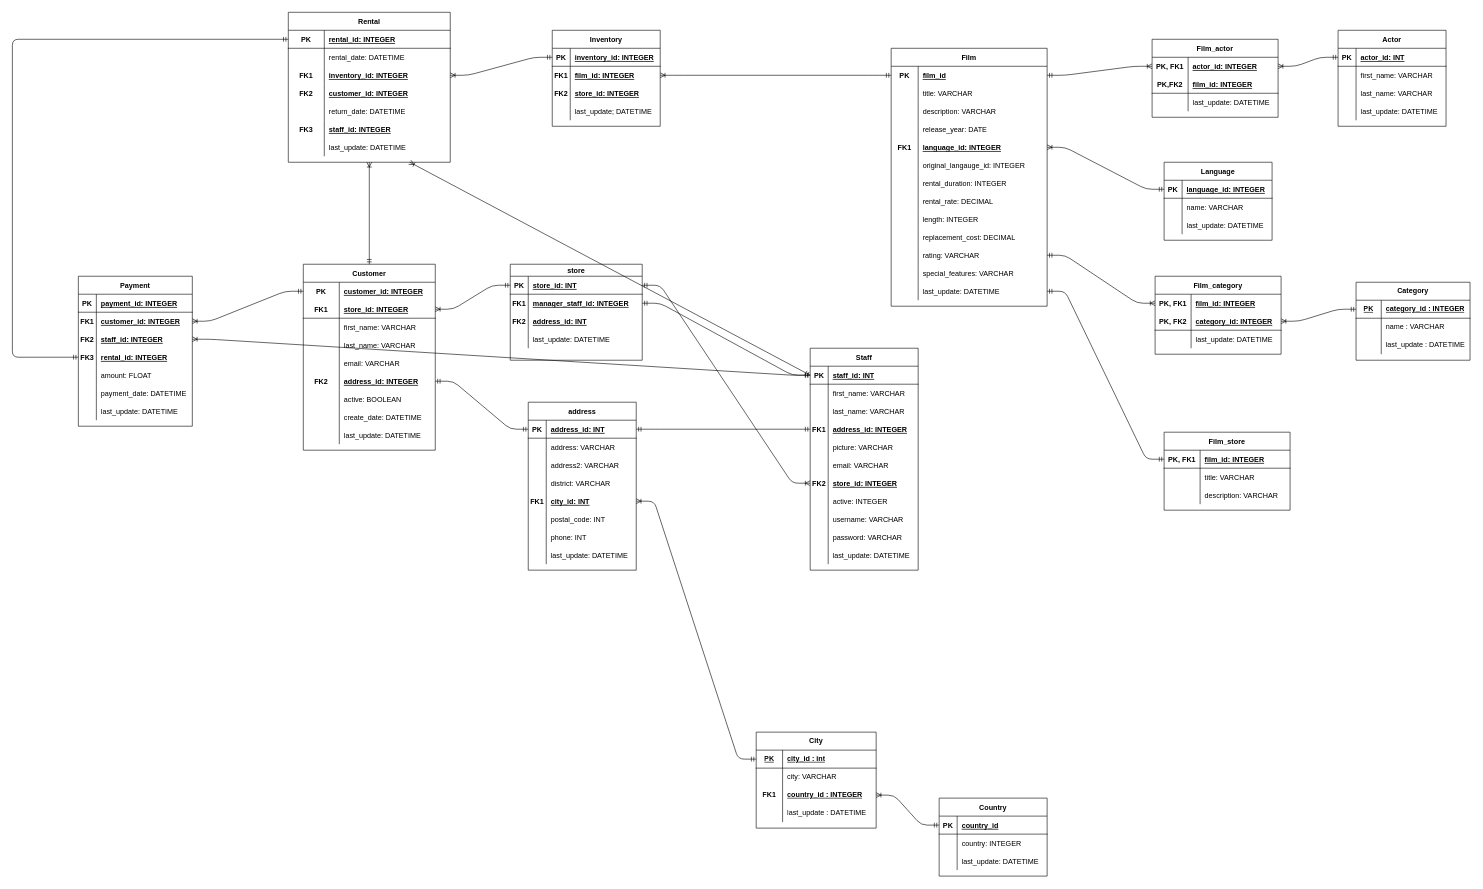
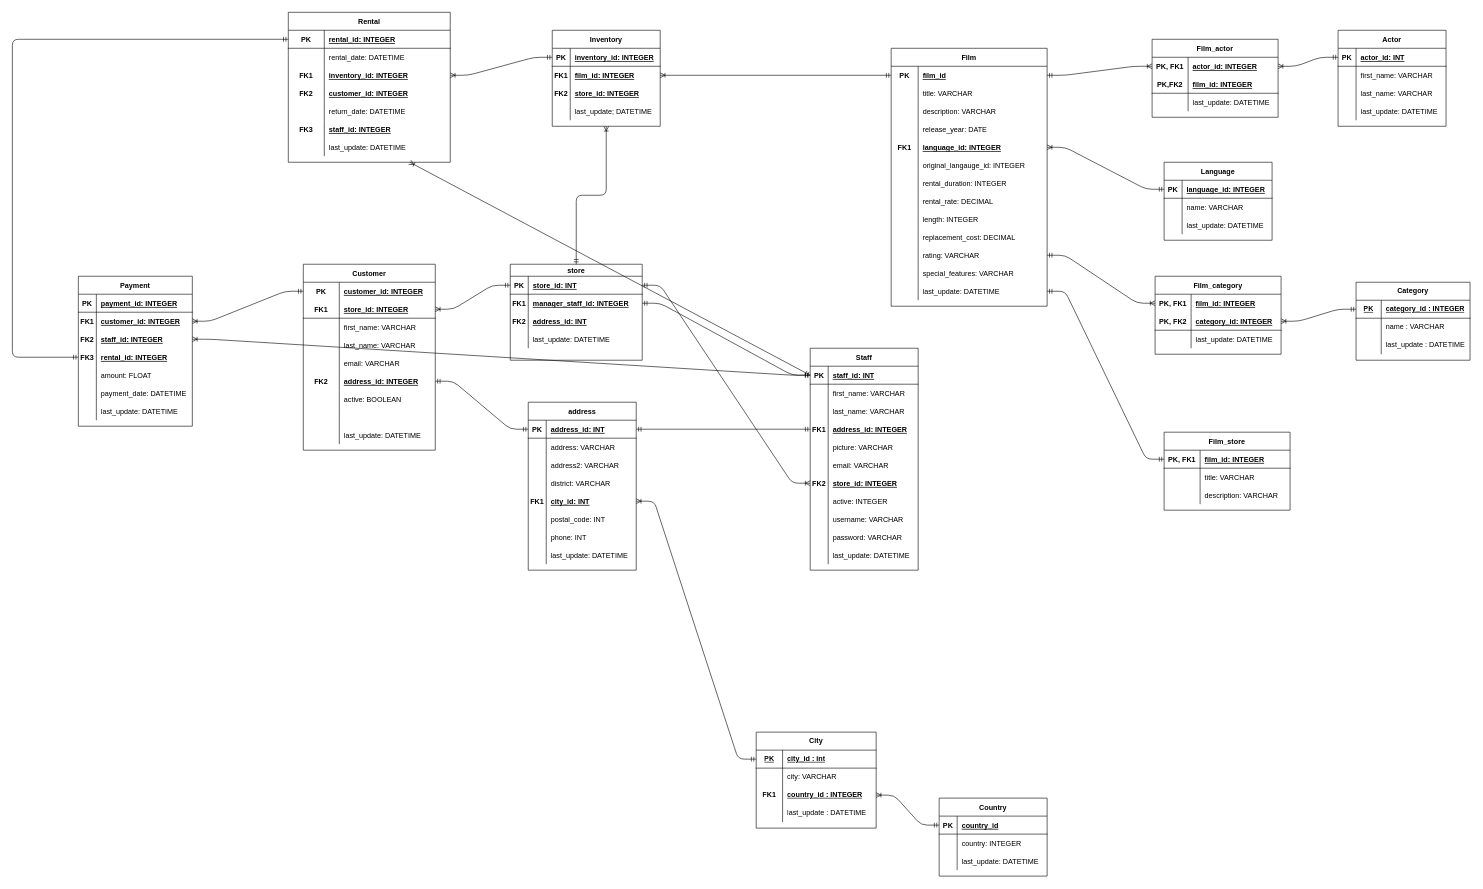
(369, 214) -> none
none -> (576, 214)
(387, 417) -> none
